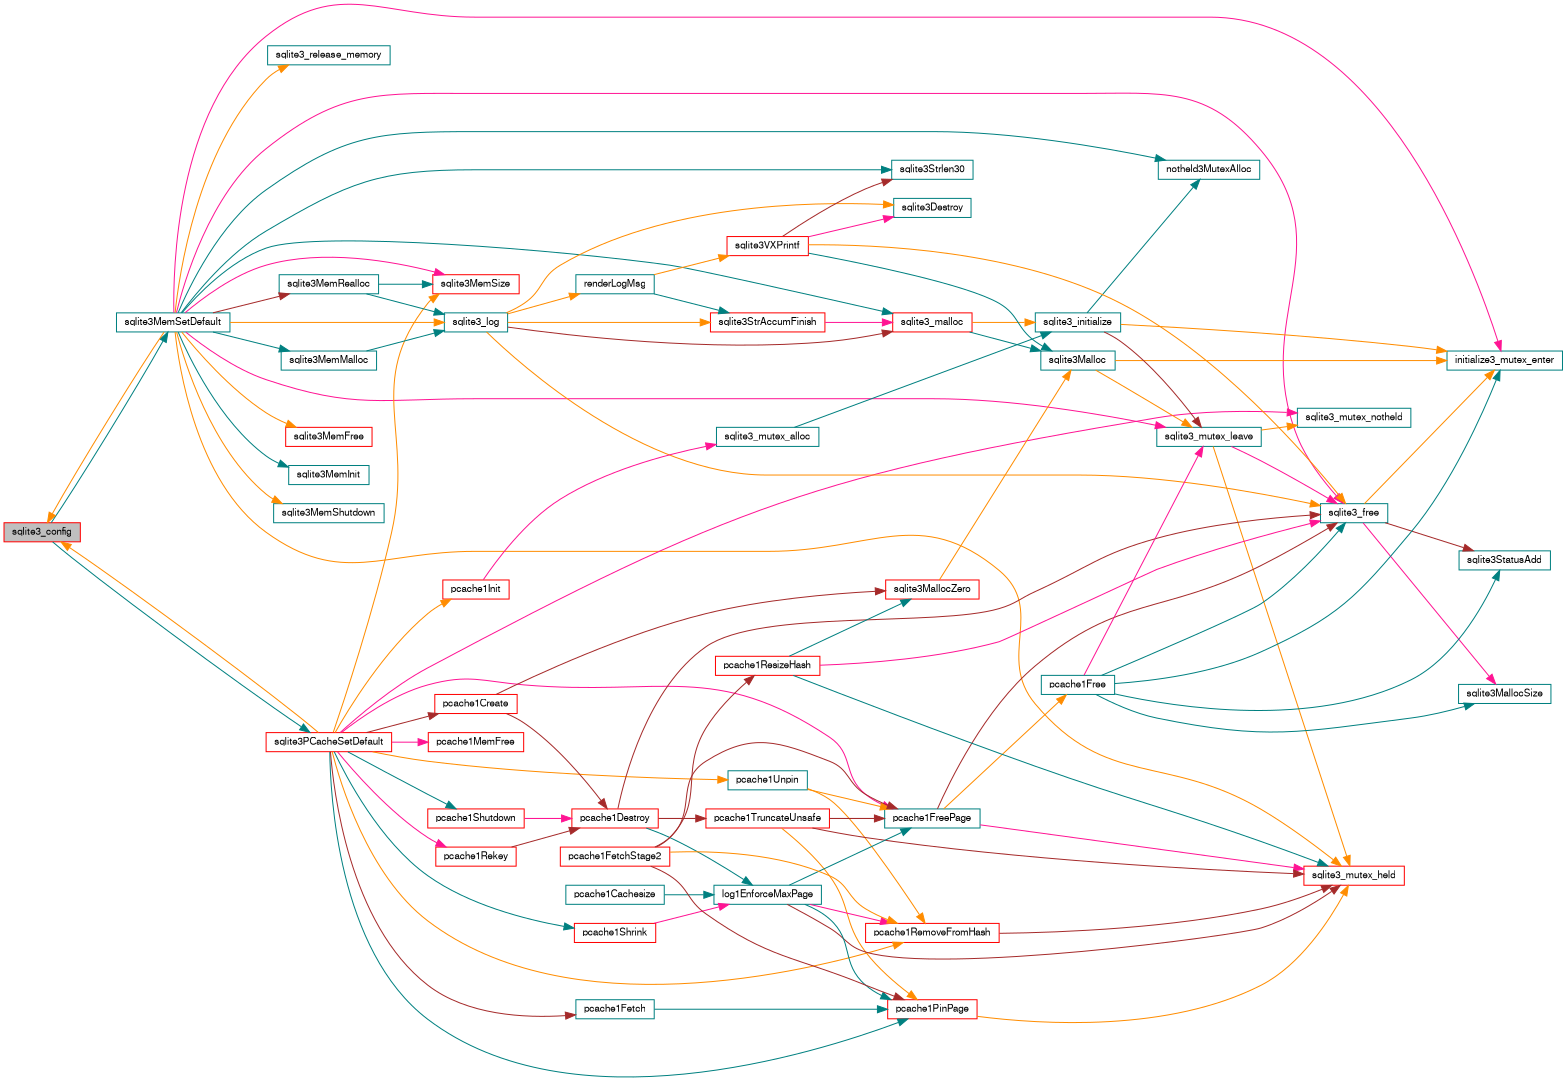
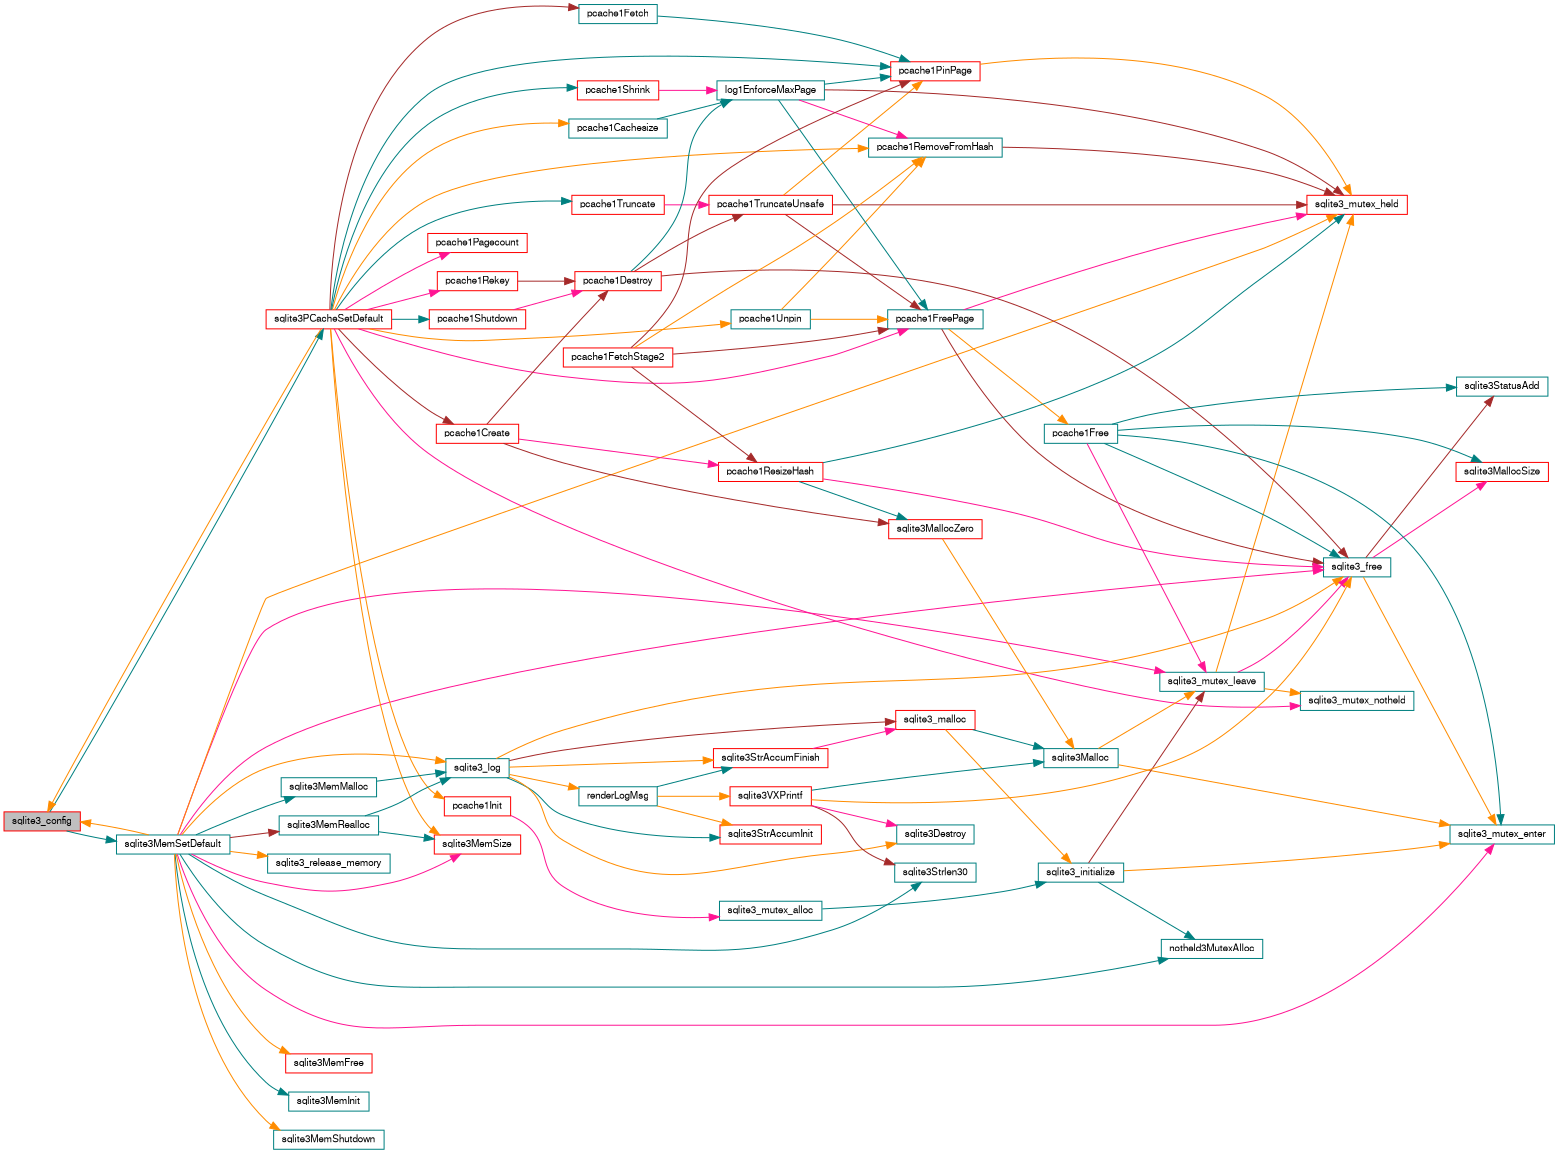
none -> (408, 169)
none -> (618, 205)
(523, 250) -> none
(1505, 361) -> (1502, 834)
none -> (614, 451)
(1505, 694) -> (1502, 472)
(476, 742) -> (477, 243)
none -> (771, 834)
(932, 933) -> (935, 148)
